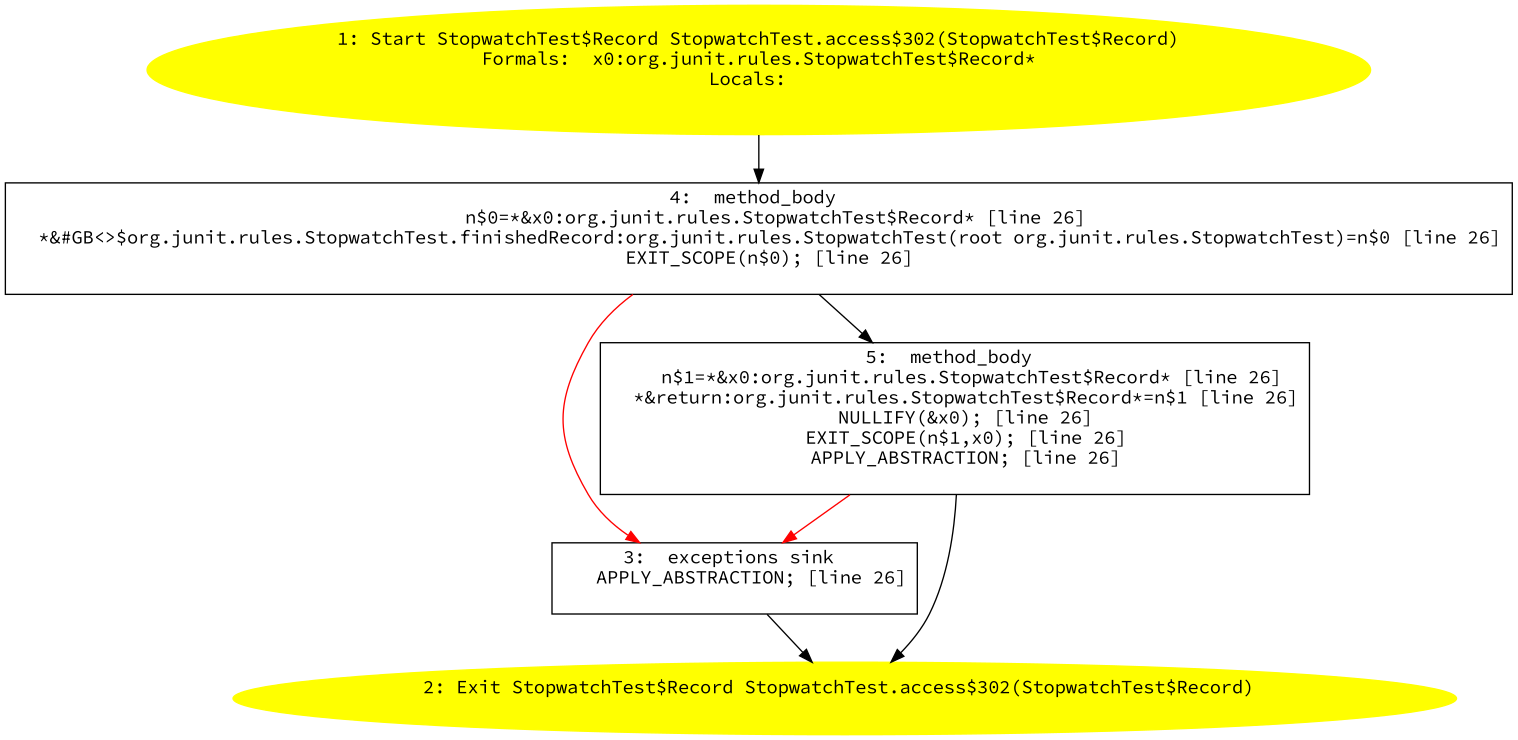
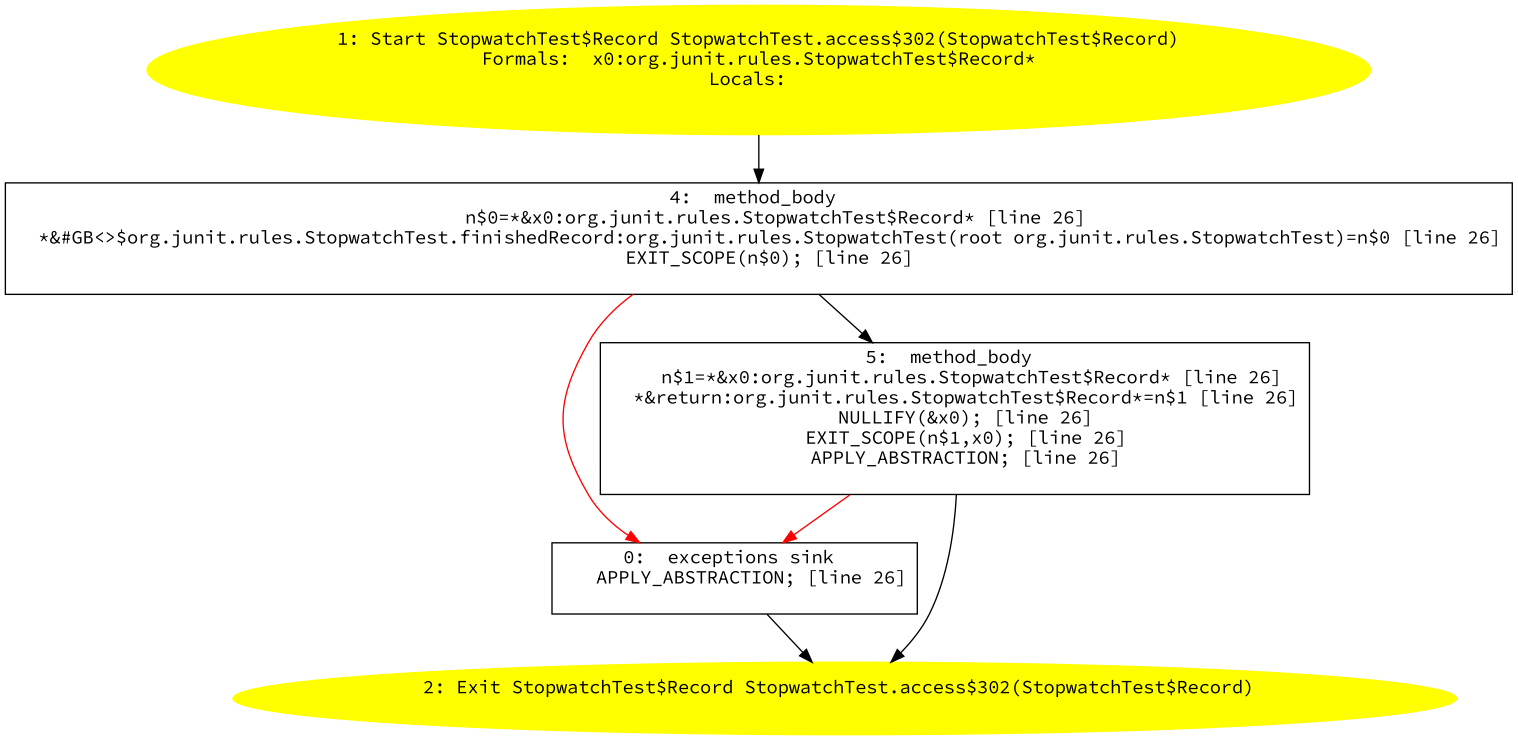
(735, 578) -> (735, 578)
